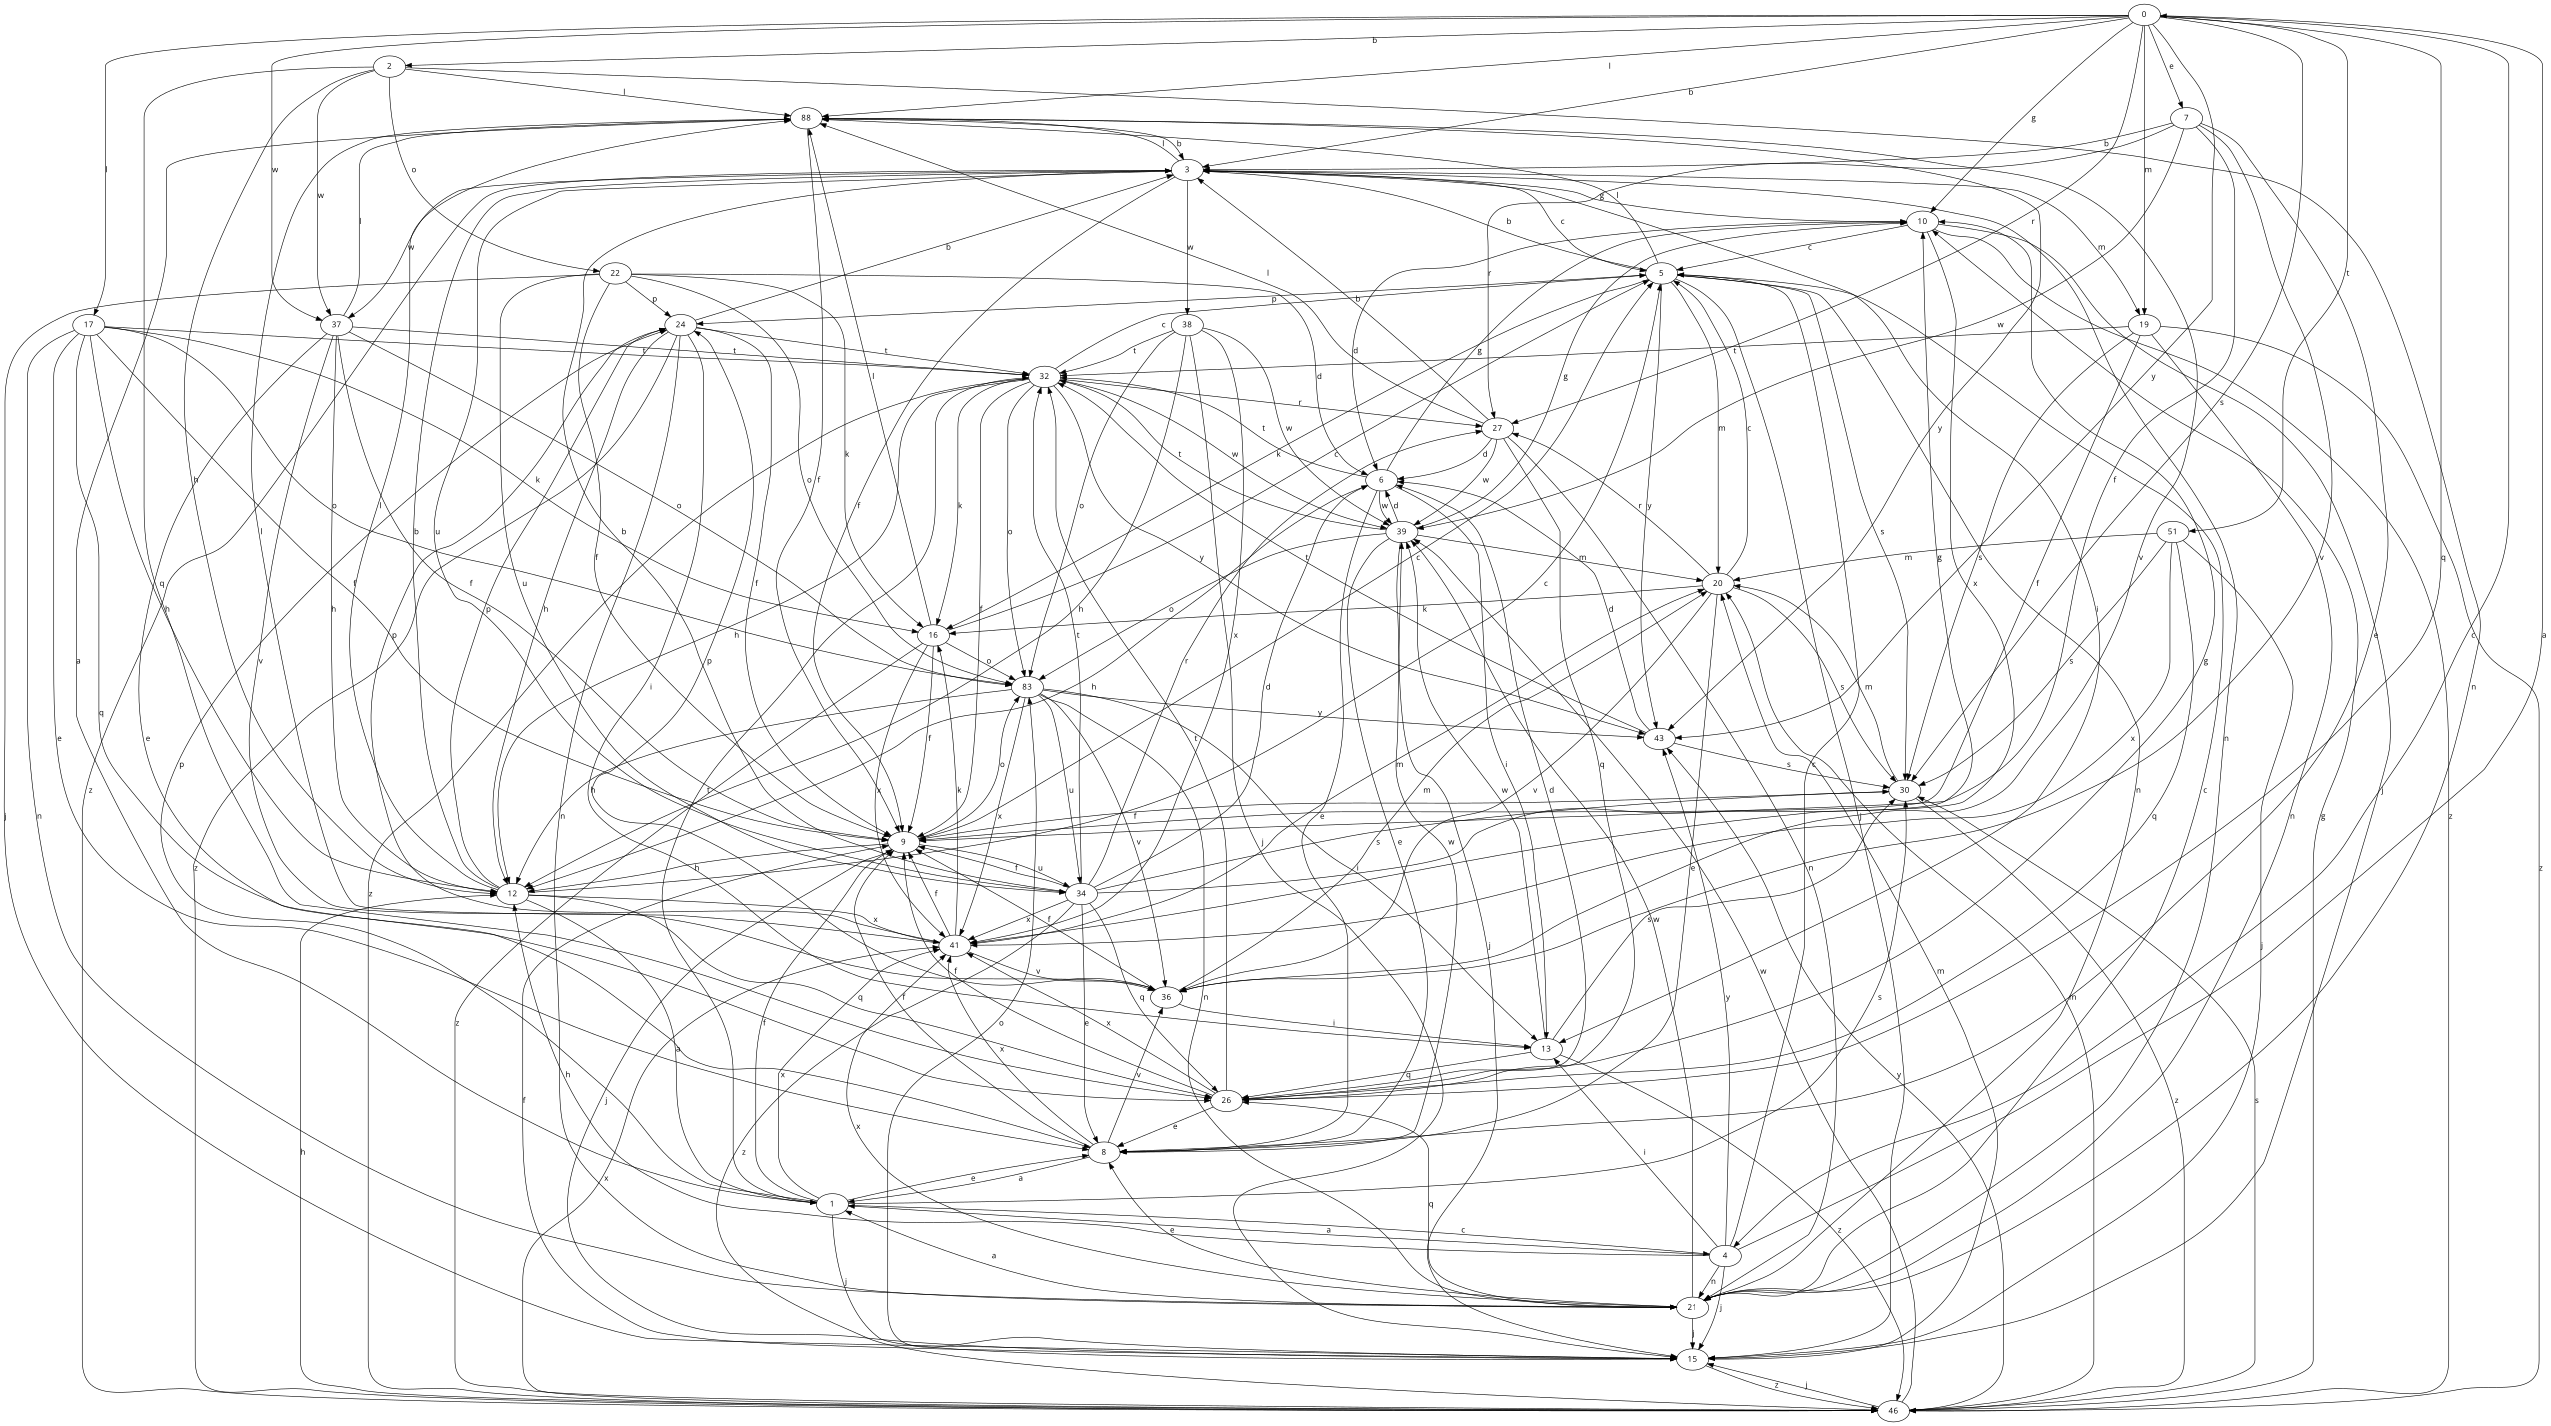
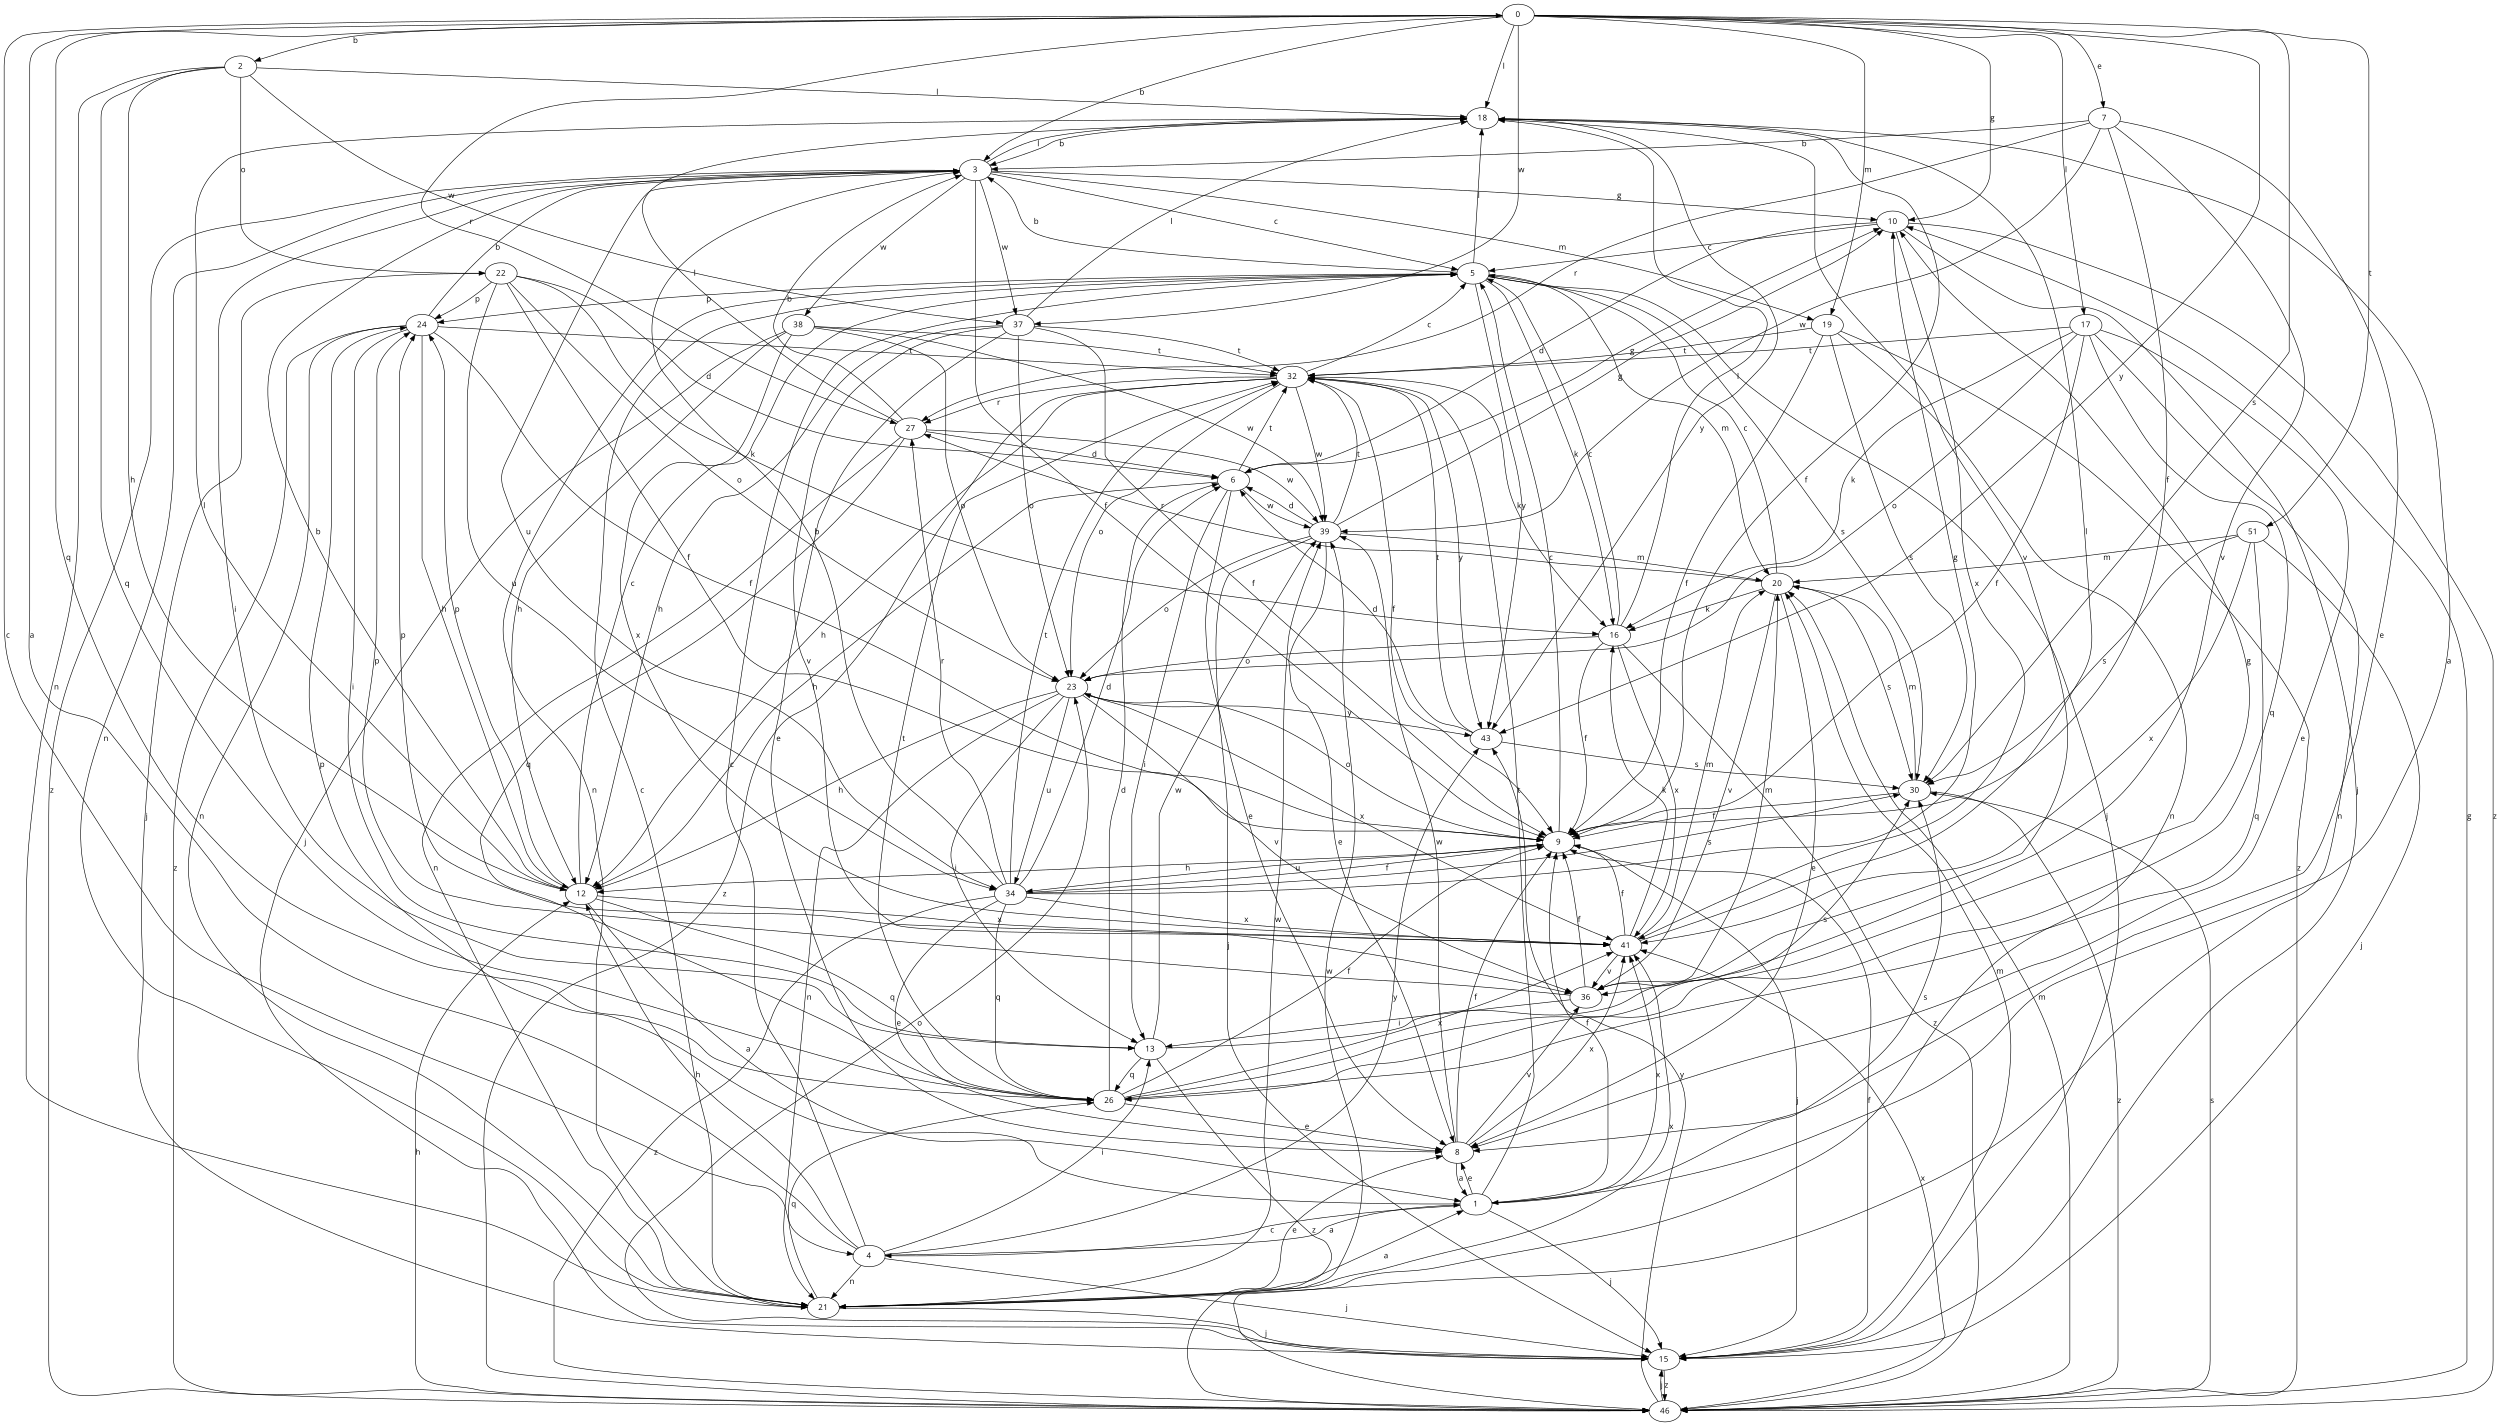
(806, 118) -> (1483, 118)
(1027, 687) -> (1072, 687)
(204, 691) -> none
